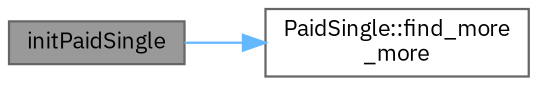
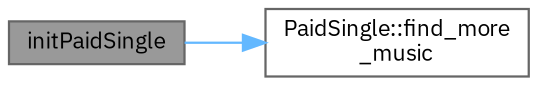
(397, 43) -> (397, 43)
